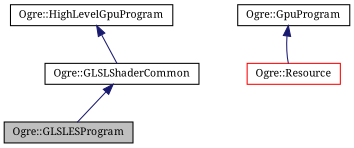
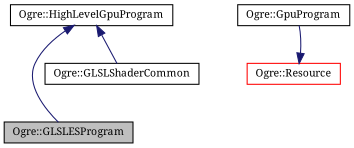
(287, 50) -> (301, 39)
(92, 107) -> (33, 74)
